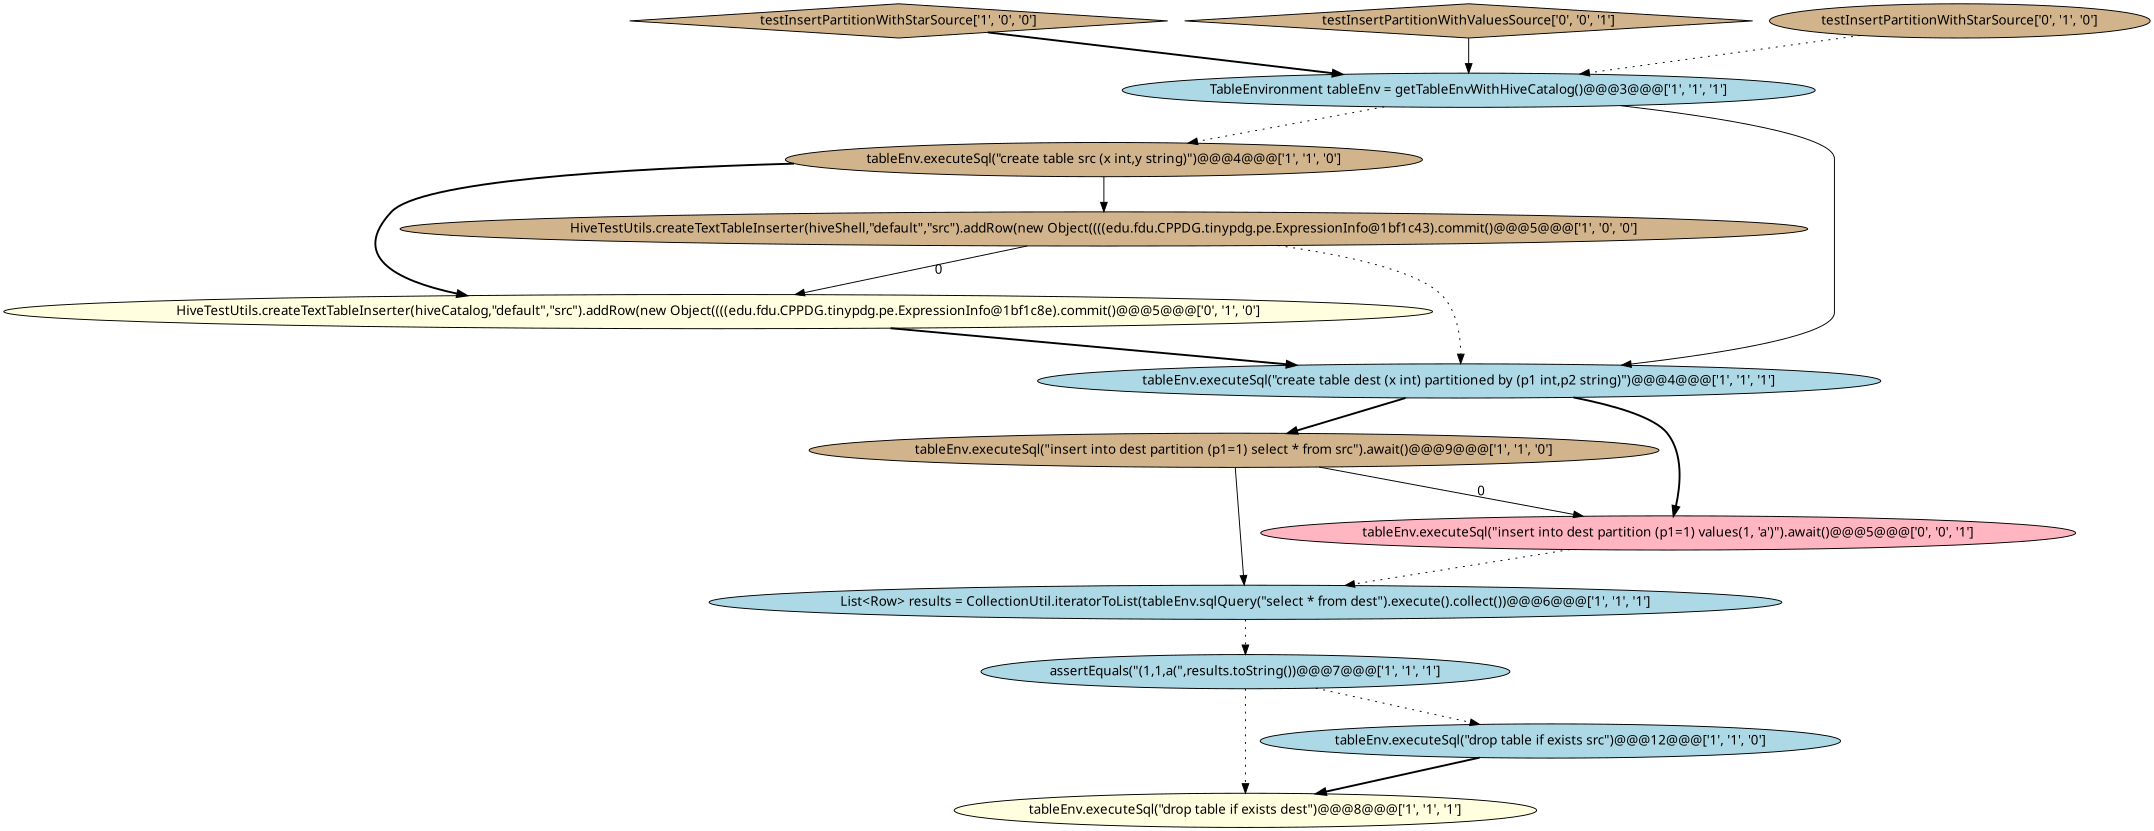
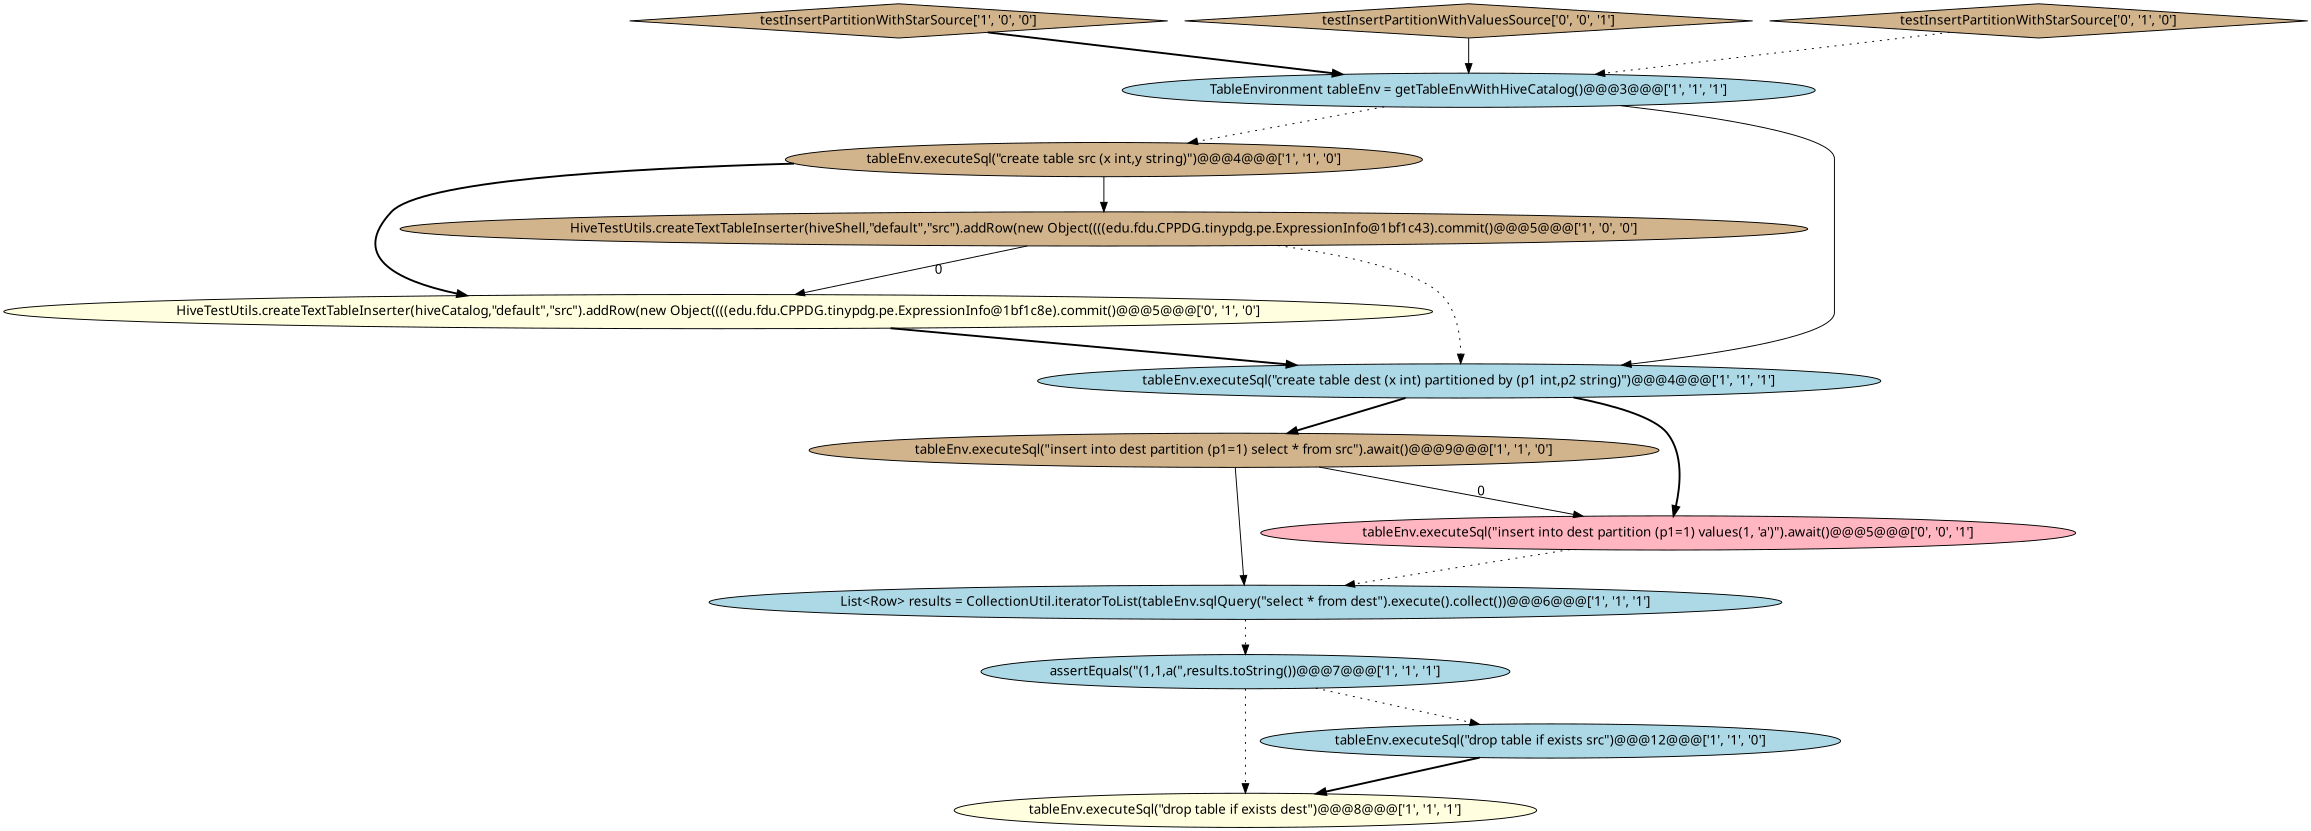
(1960, 21) -> (2039, 21)
